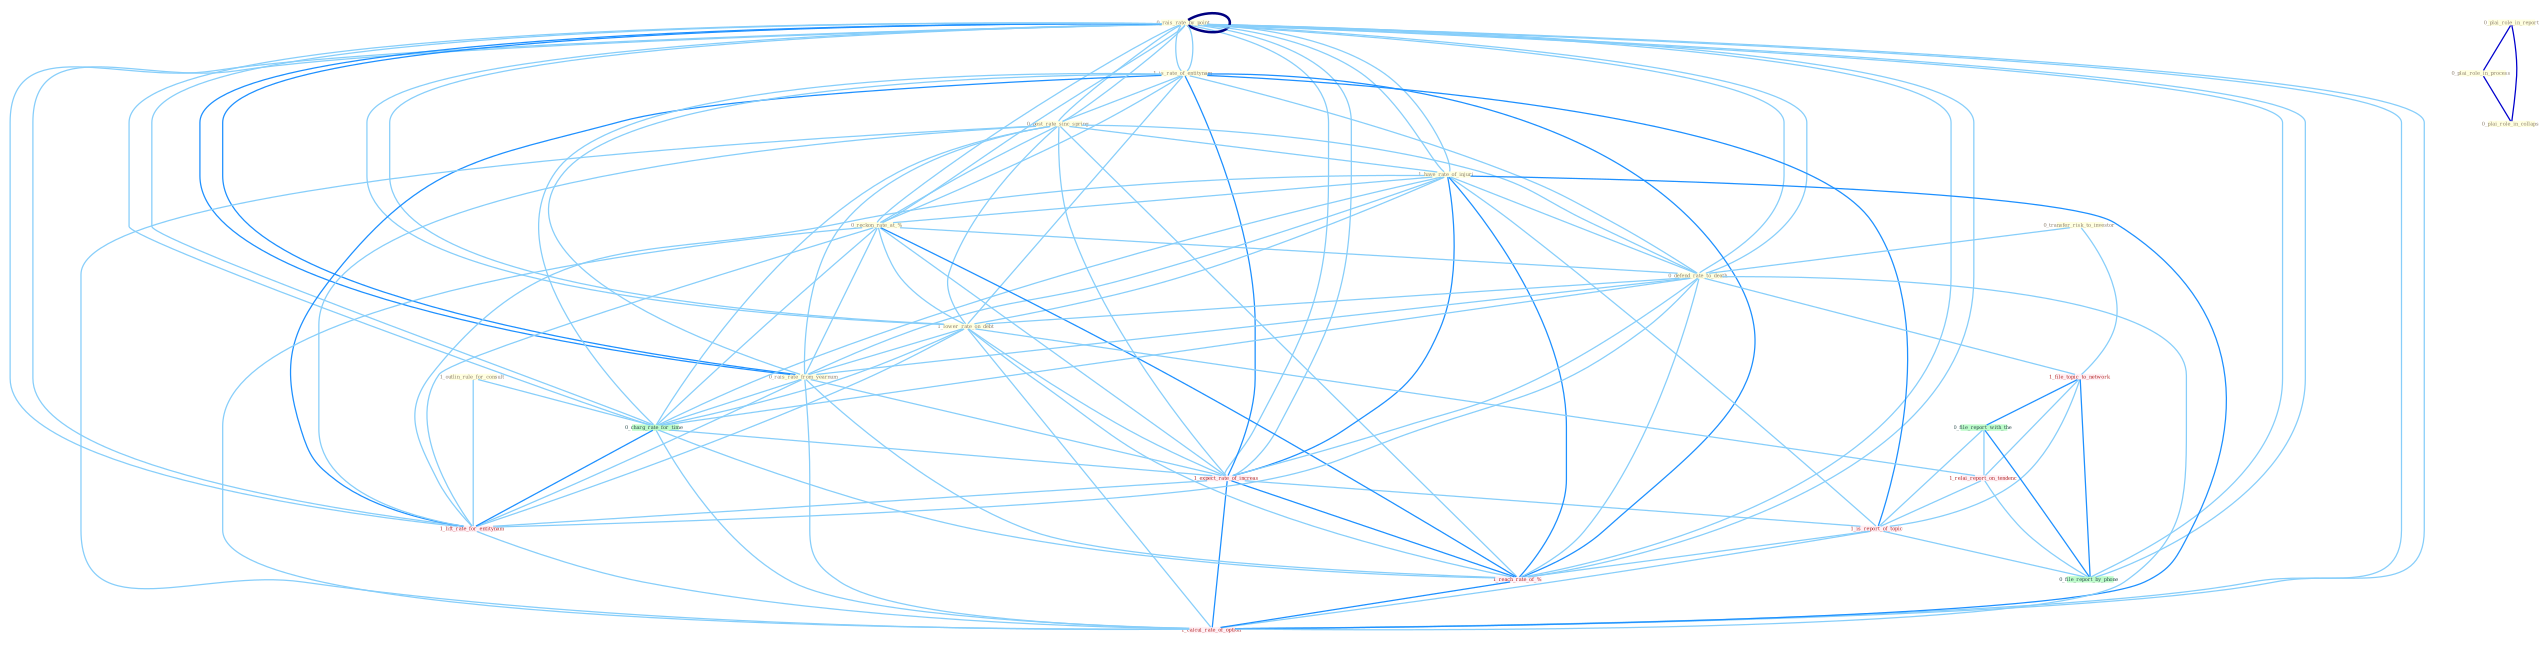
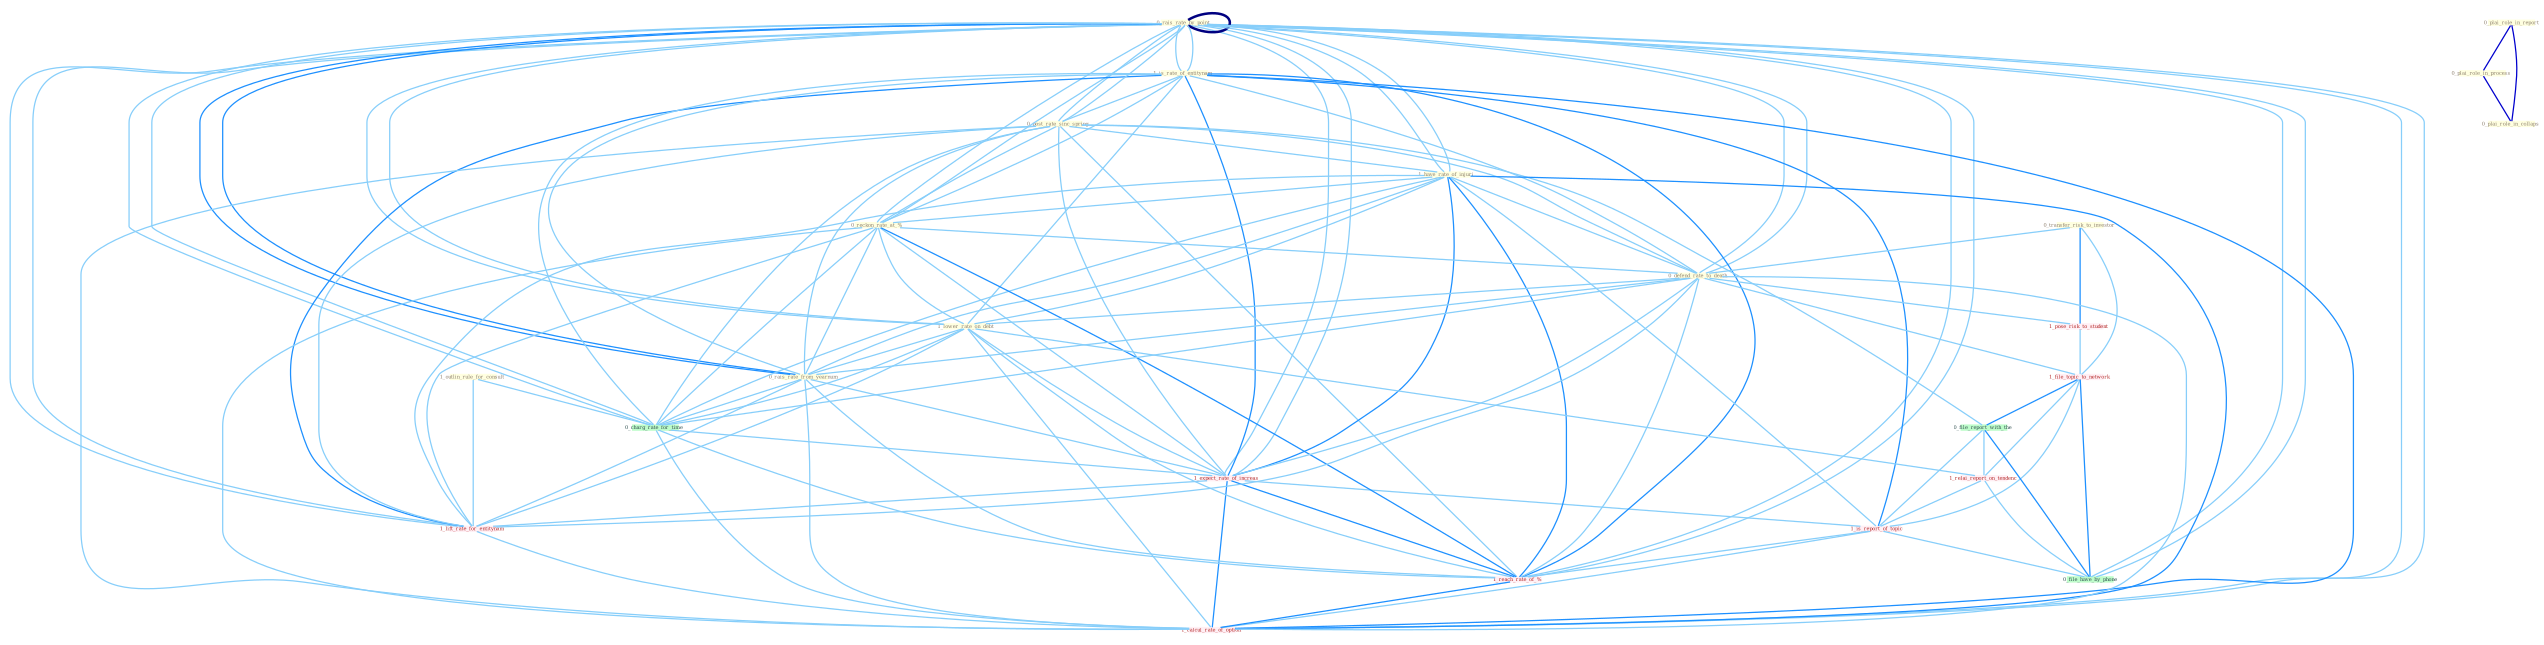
(963, 242) -> (1583, 196)
none -> (2080, 326)
none -> (2353, 414)
(564, 478) -> none
(2090, 579) -> (2090, 579)
